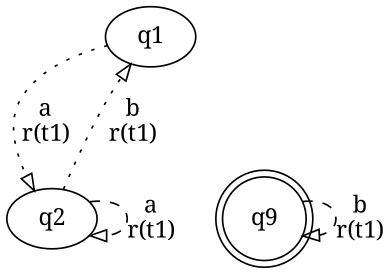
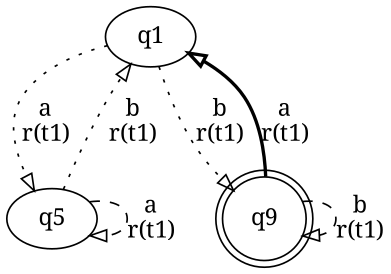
none -> (251, 110)
none -> (184, 126)
(52, 219) -> (52, 219)
